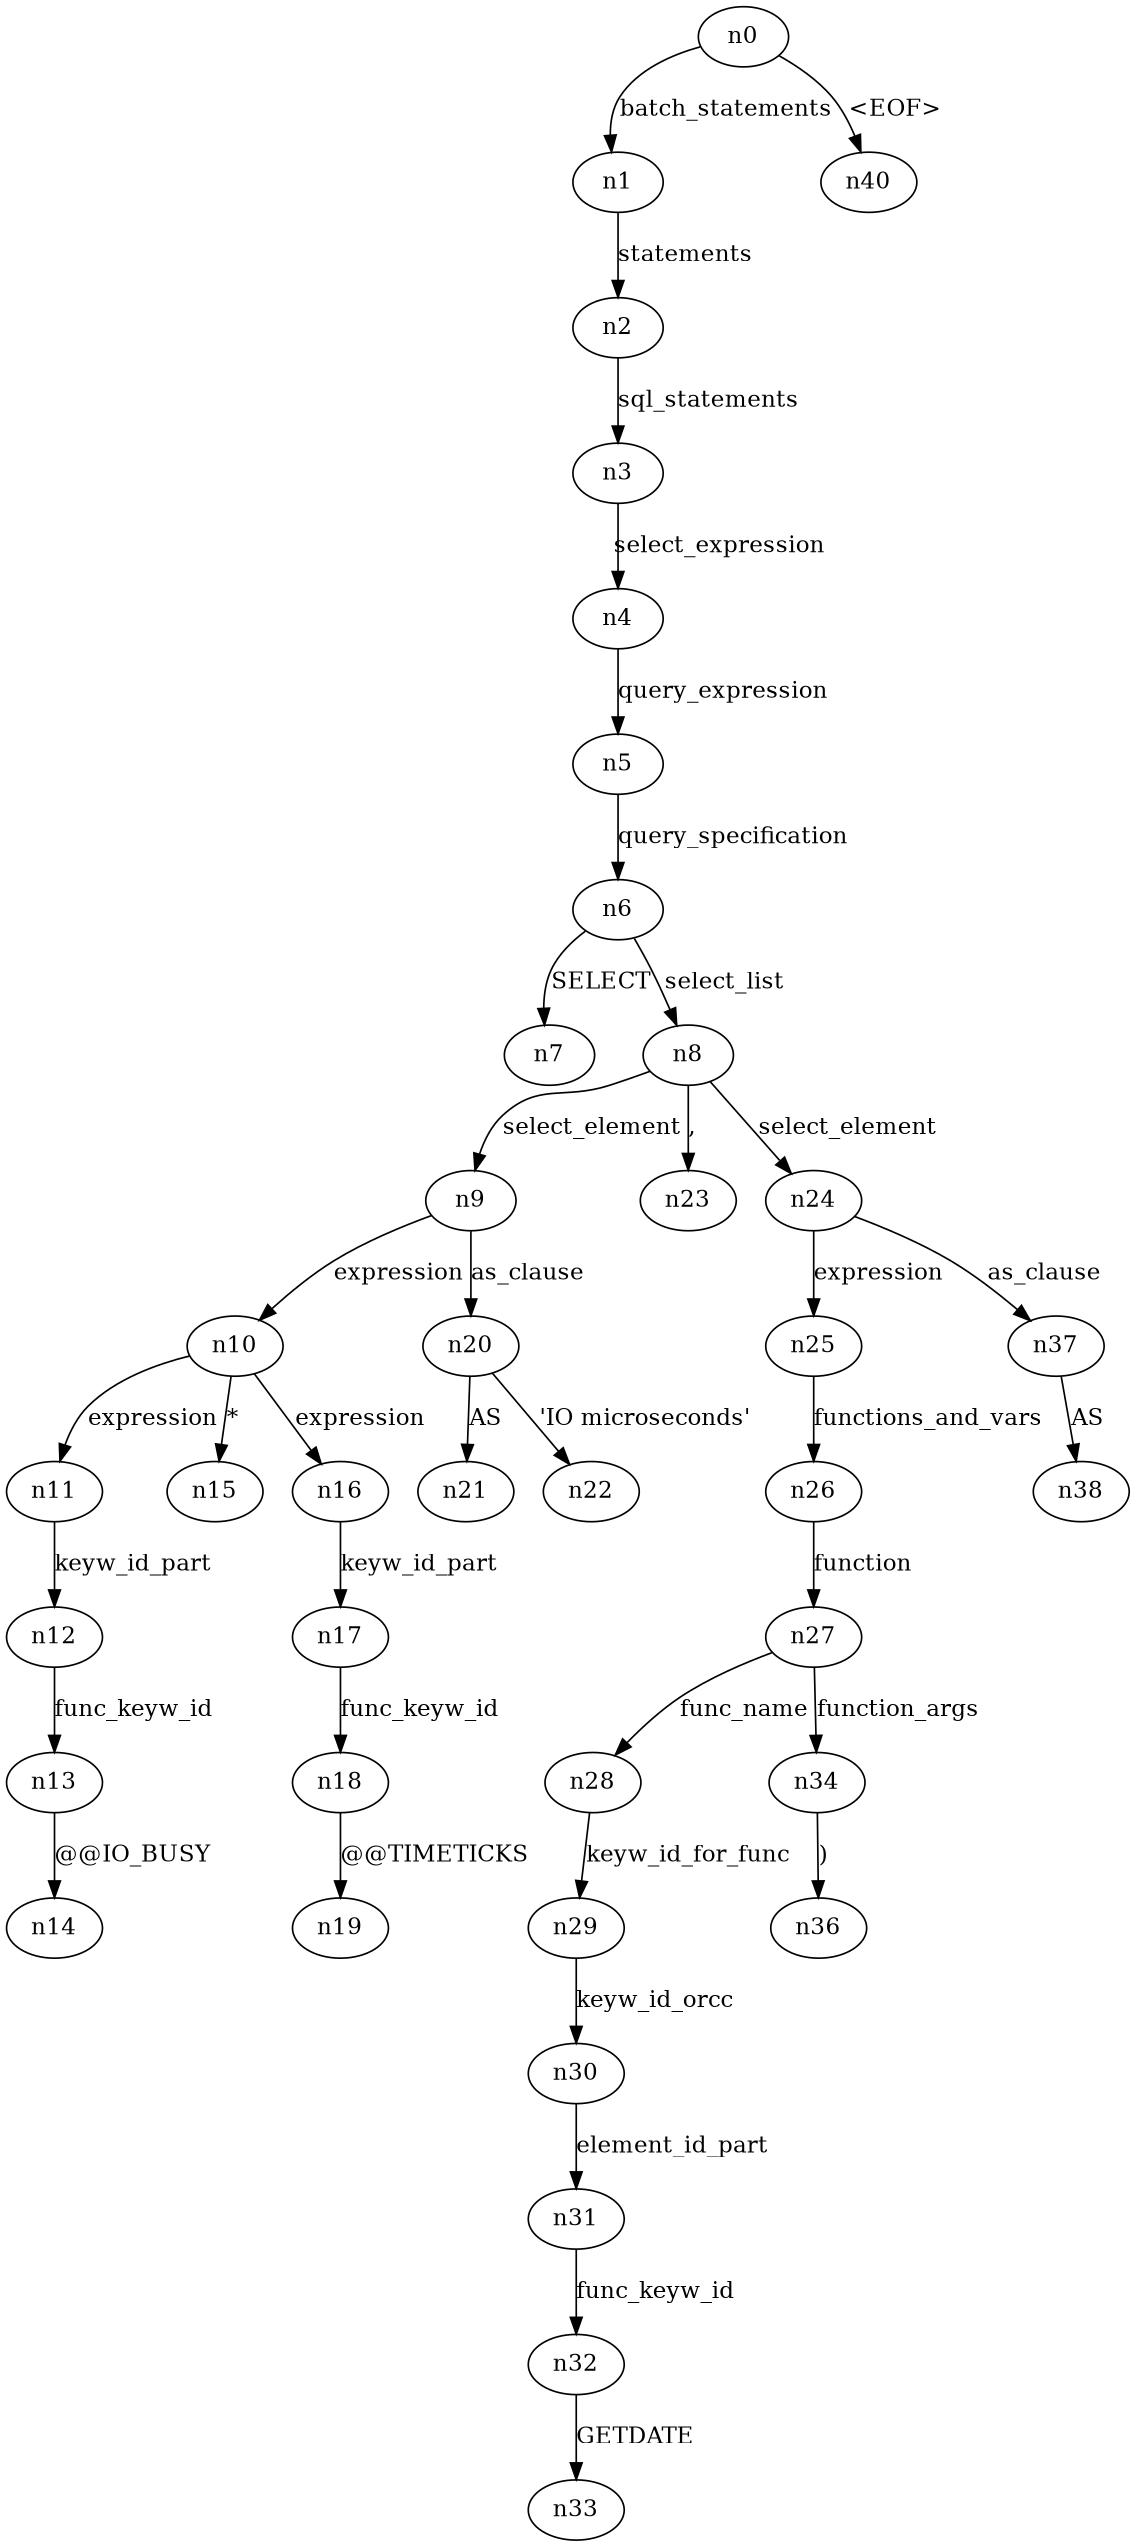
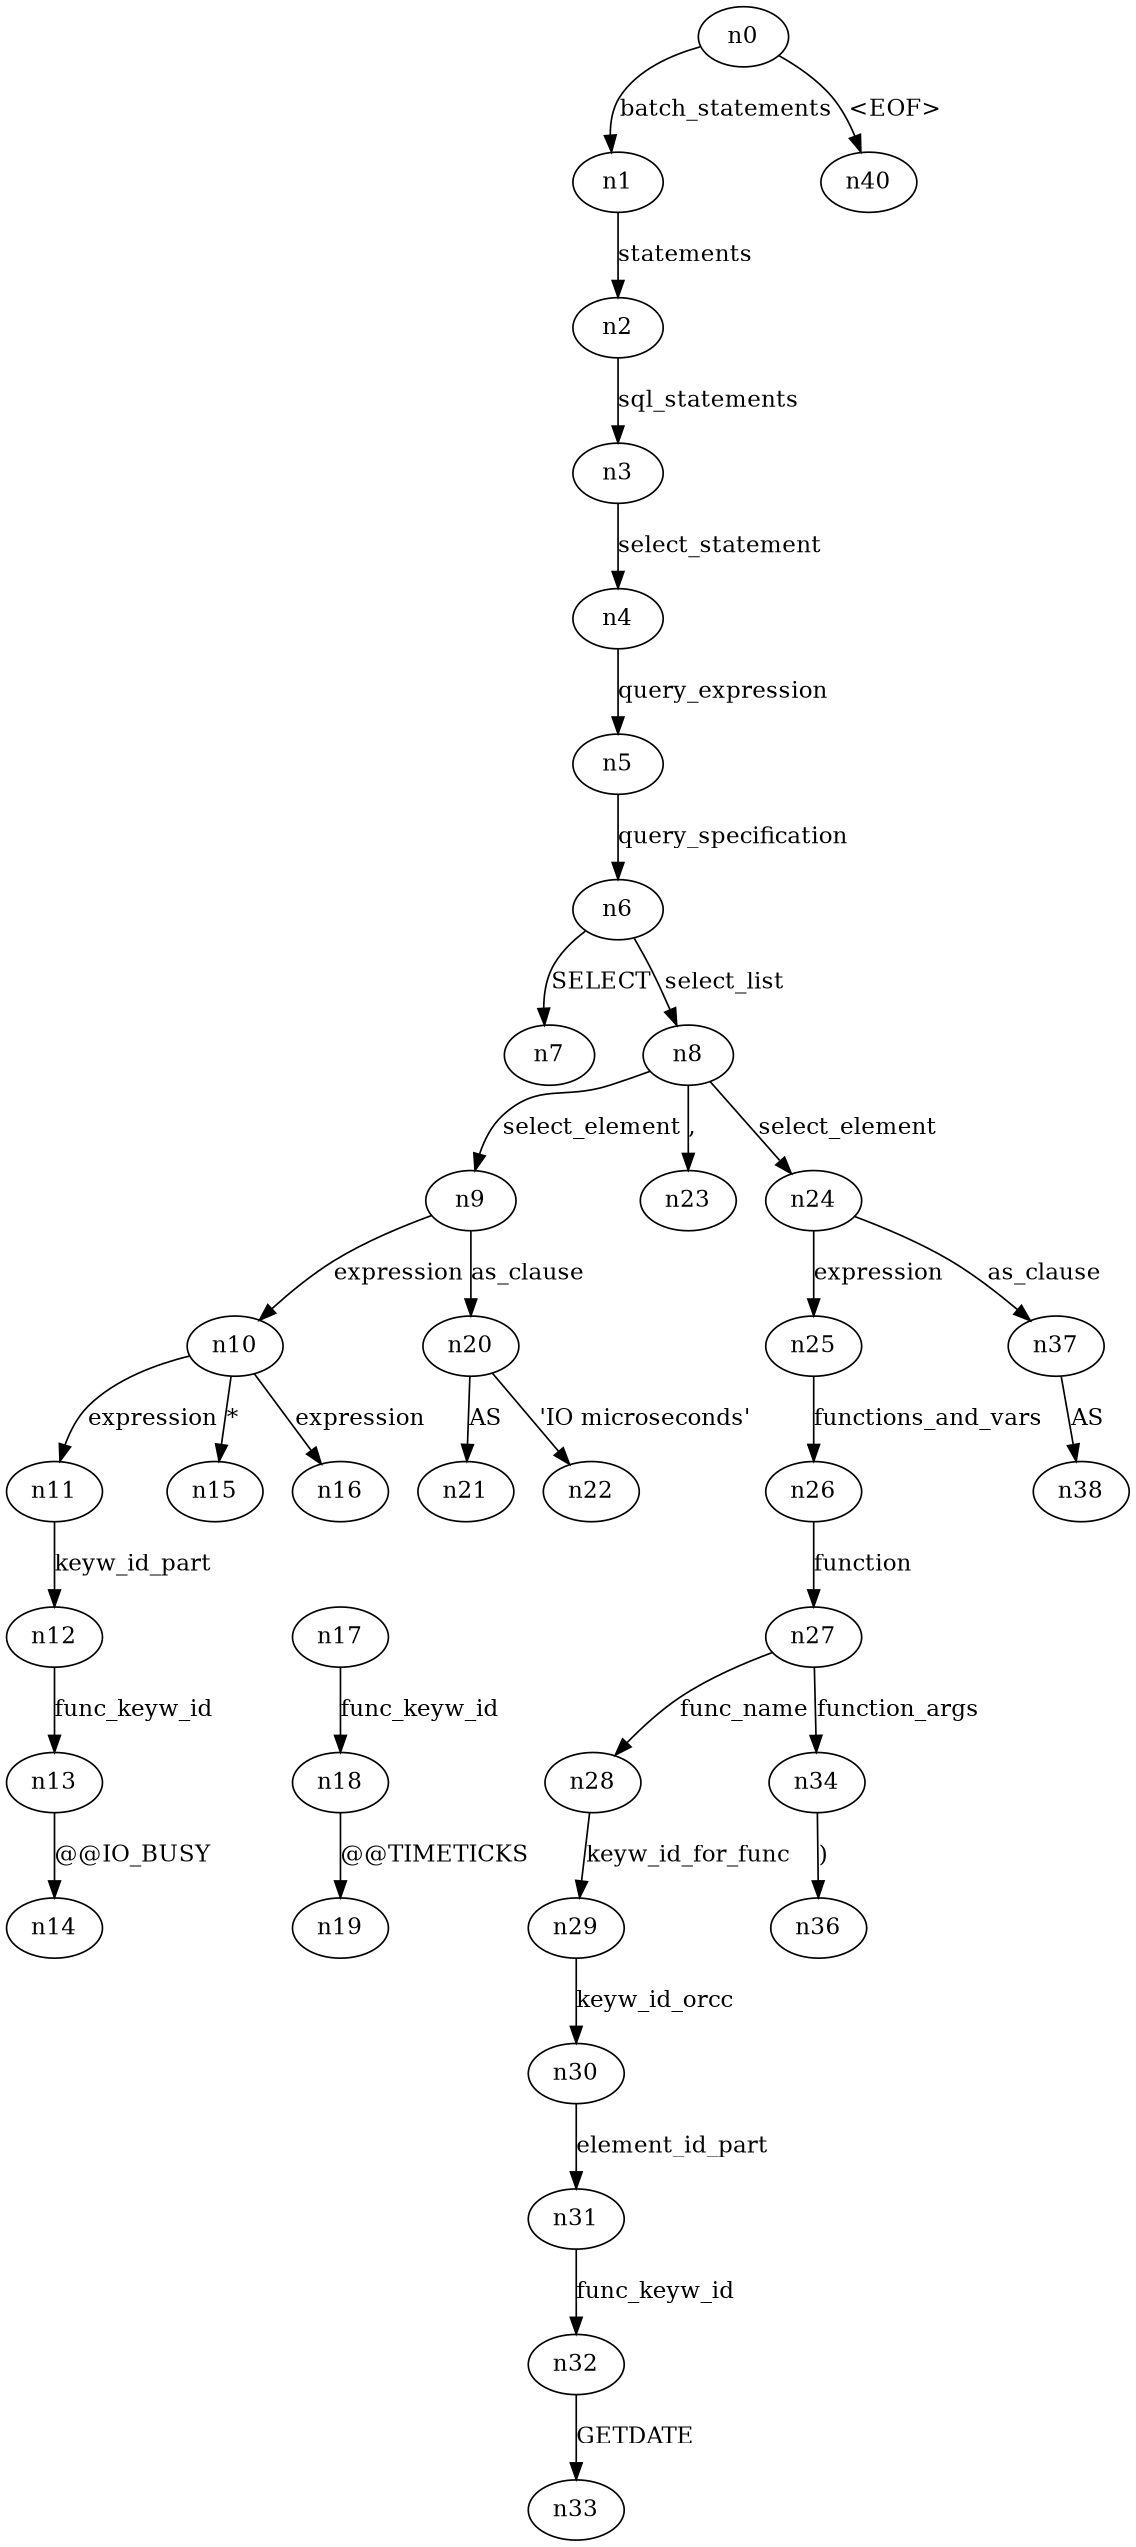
(720, 546) -> (720, 546)
(340, 1556) -> none
